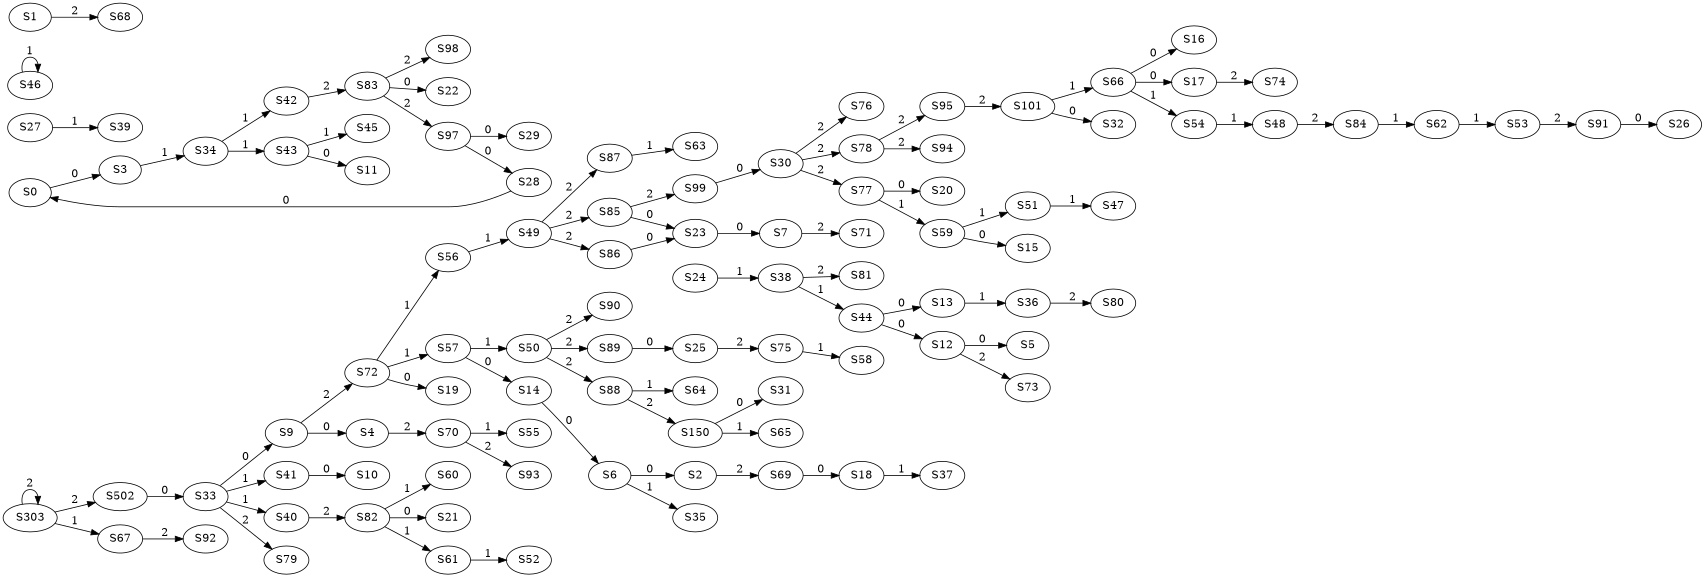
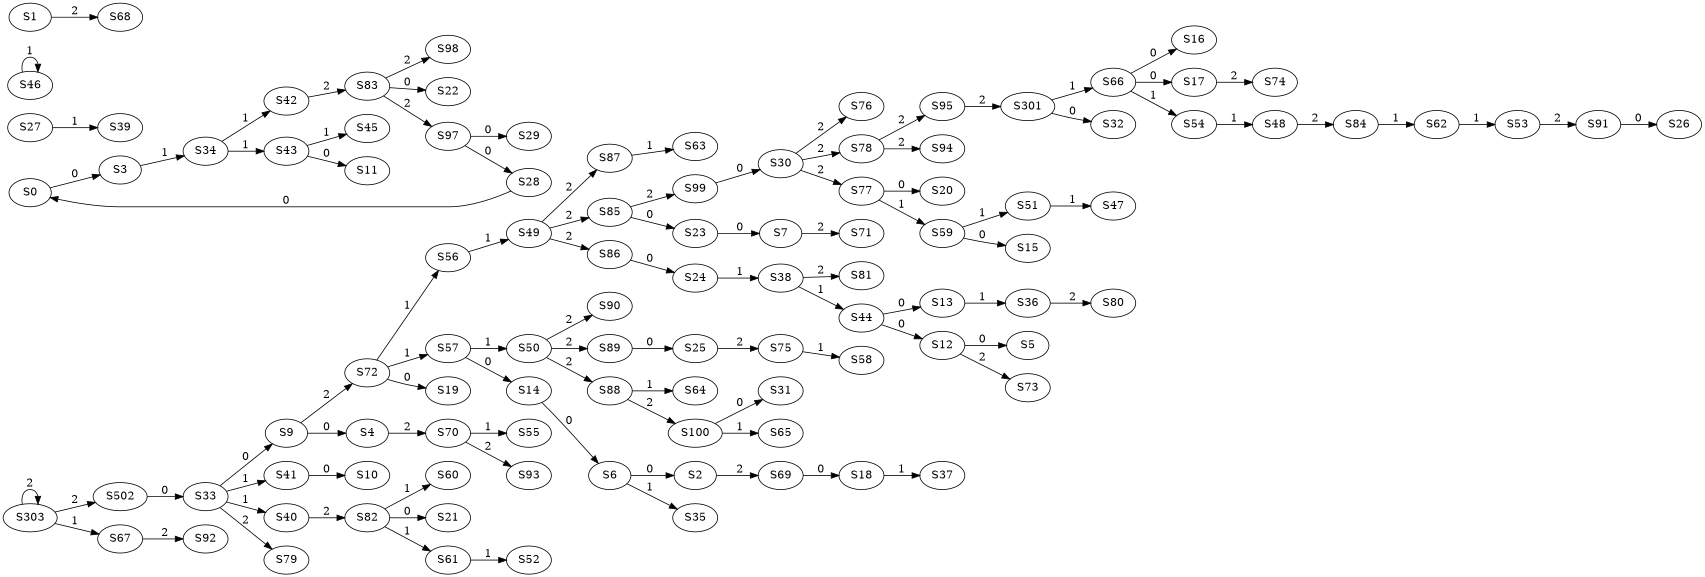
(1028, 107) -> (1028, 107)
(649, 245) -> (648, 265)
(695, 433) -> (695, 433)
